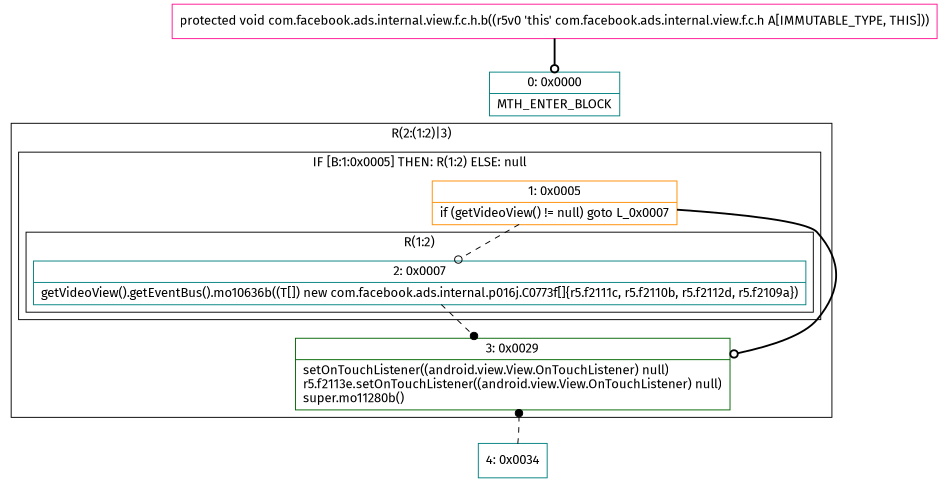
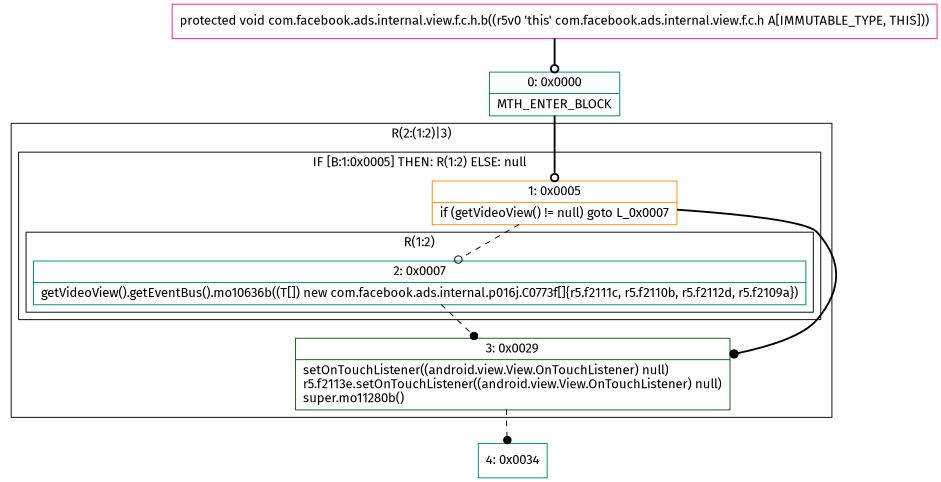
none -> (555, 145)
(799, 224) -> (799, 224)
(519, 430) -> (507, 424)
